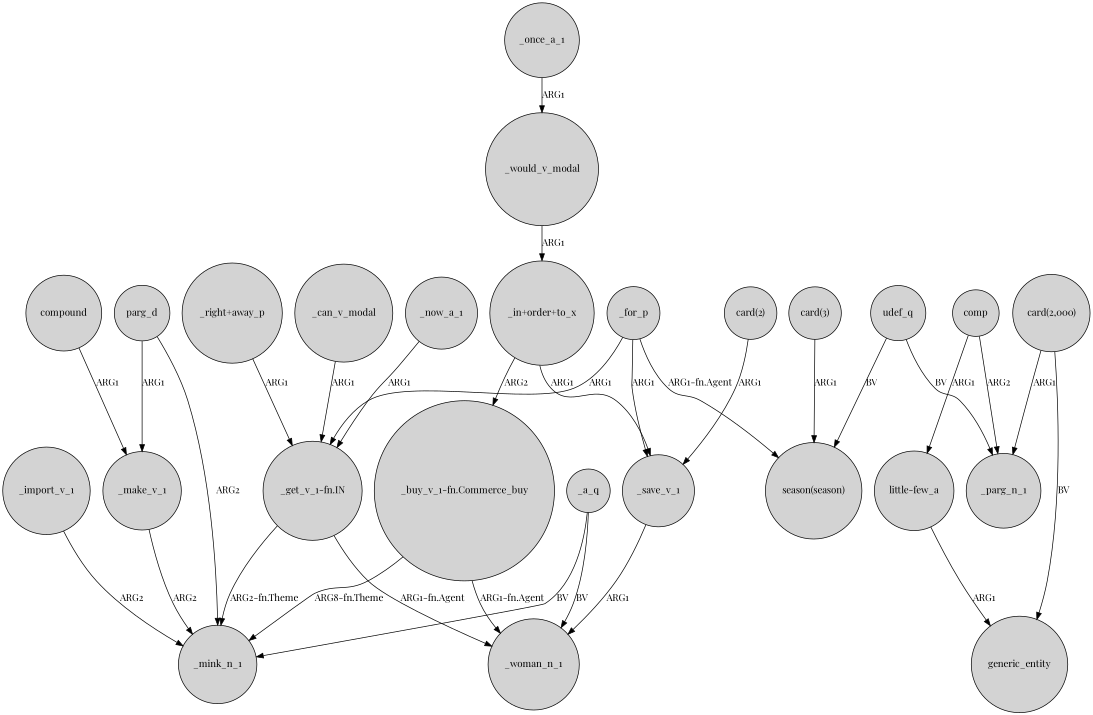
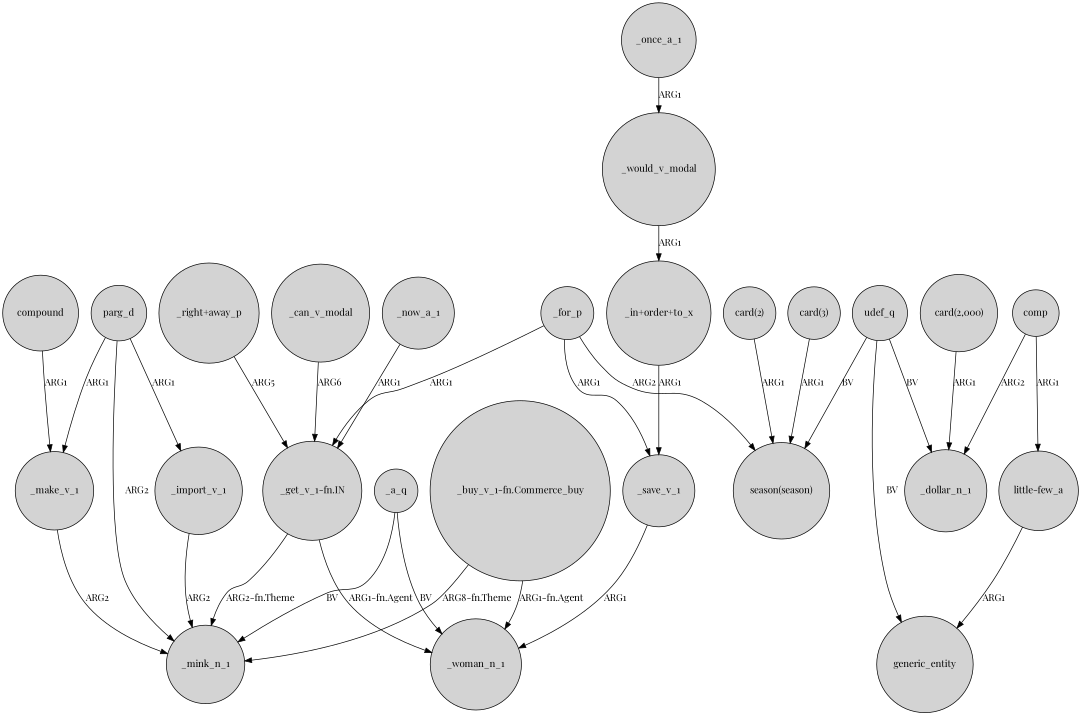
(505, 378) -> none
(277, 383) -> (264, 383)
(343, 383) -> (330, 383)
(700, 383) -> (644, 383)
none -> (154, 391)
(727, 404) -> (763, 388)
(1057, 483) -> (873, 480)
(1004, 491) -> (946, 491)
